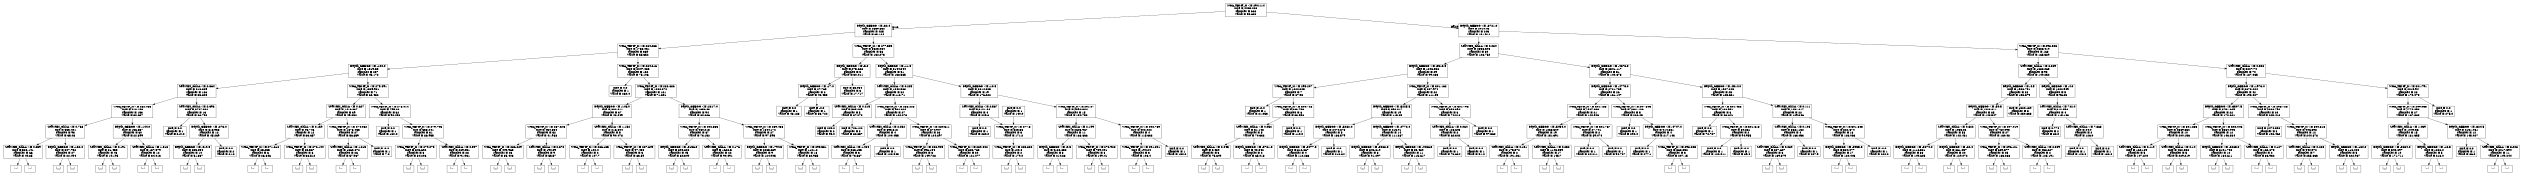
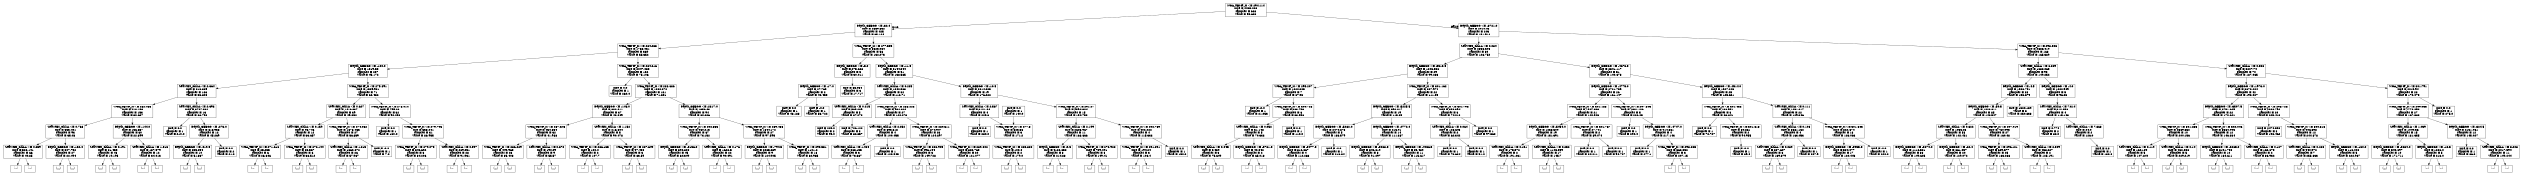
(836, 80) -> none
(2020, 111) -> (2020, 111)
(1013, 141) -> none
(1714, 152) -> none
(2076, 152) -> none
